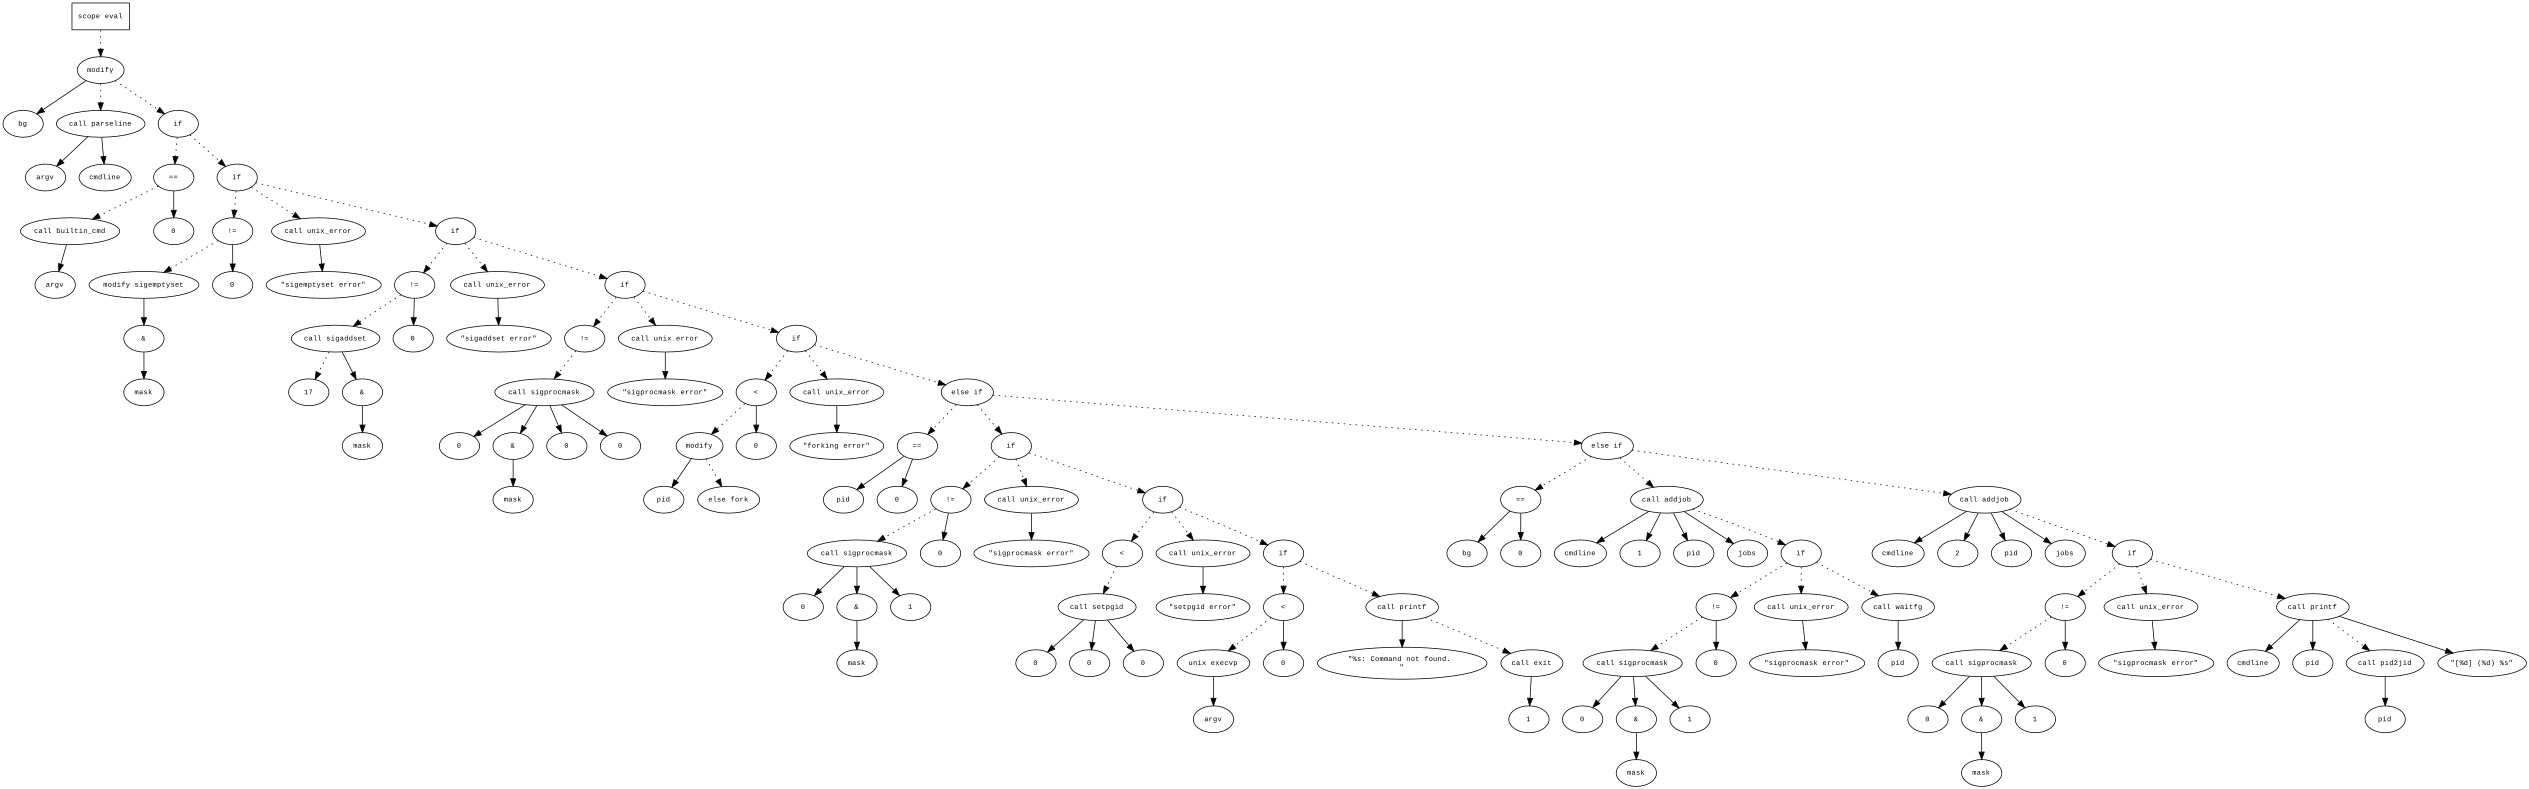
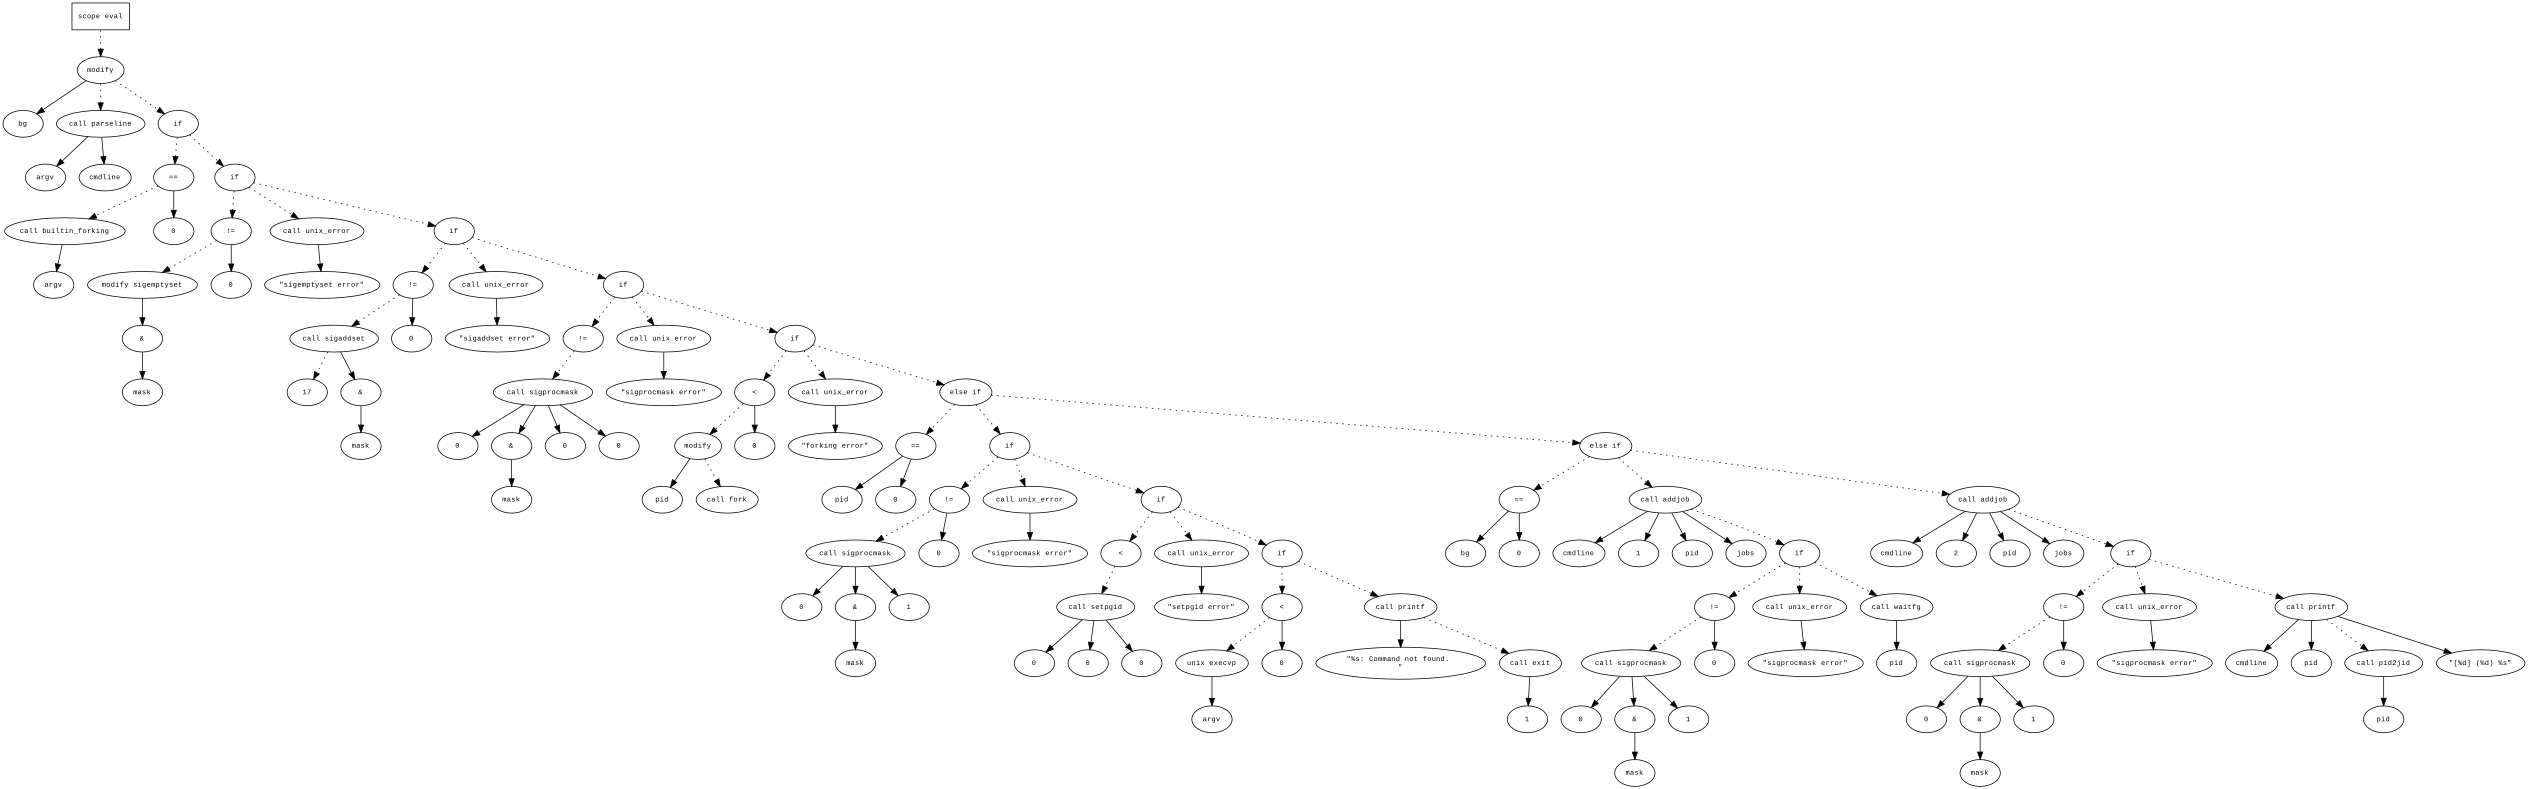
(70, 231) -> (65, 231)
(729, 500) -> (727, 500)
